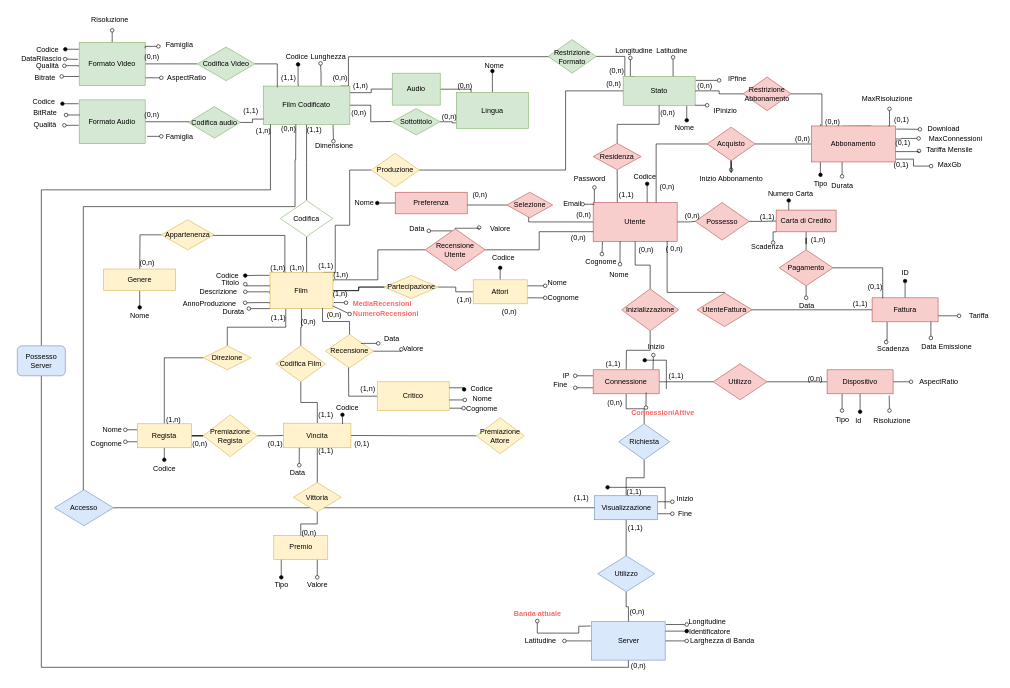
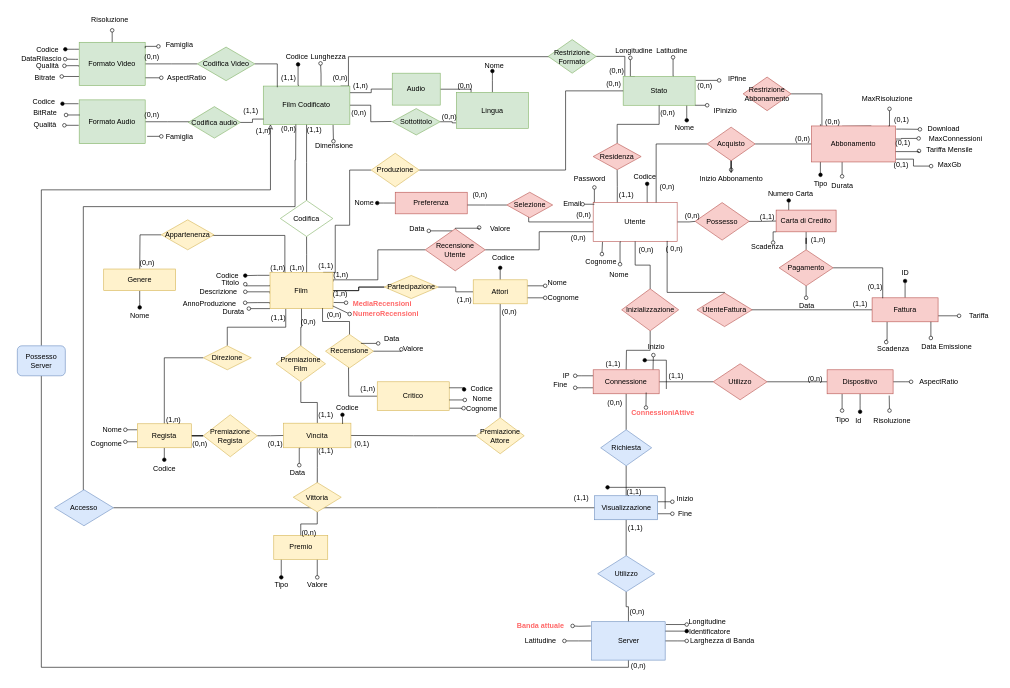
(719, 93) -> none
(270, 127) -> (270, 129)
(635, 222) -> (635, 222)
none -> (500, 361)
(301, 364) -> (301, 364)
(644, 442) -> (626, 448)
(537, 614) -> (540, 626)
